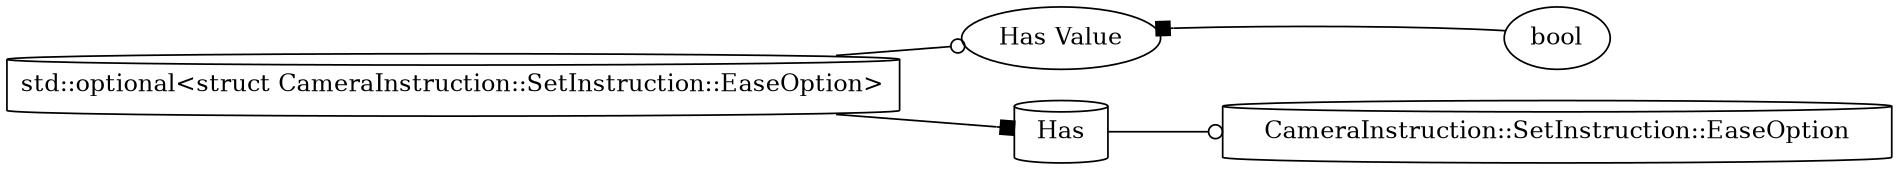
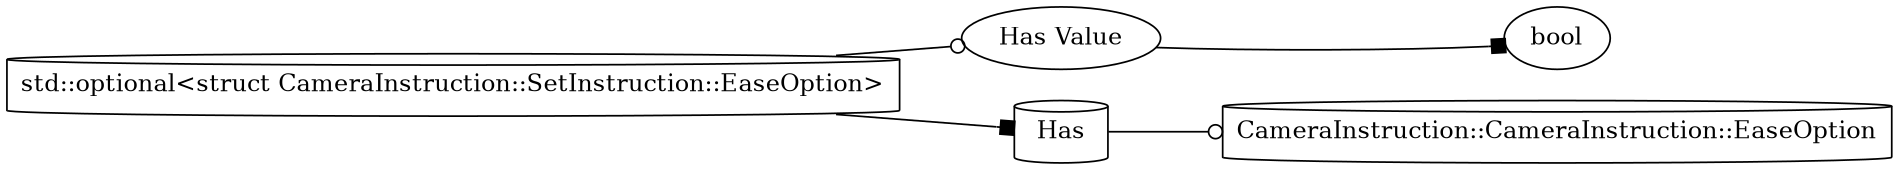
(1340, 27) -> (1322, 50)
(1557, 132) -> (1557, 132)
